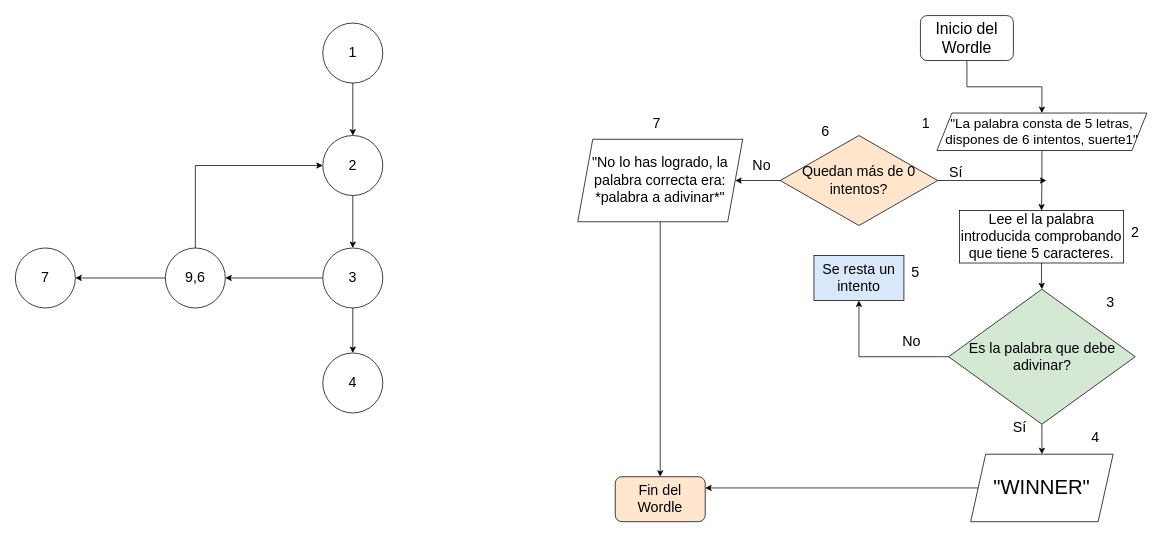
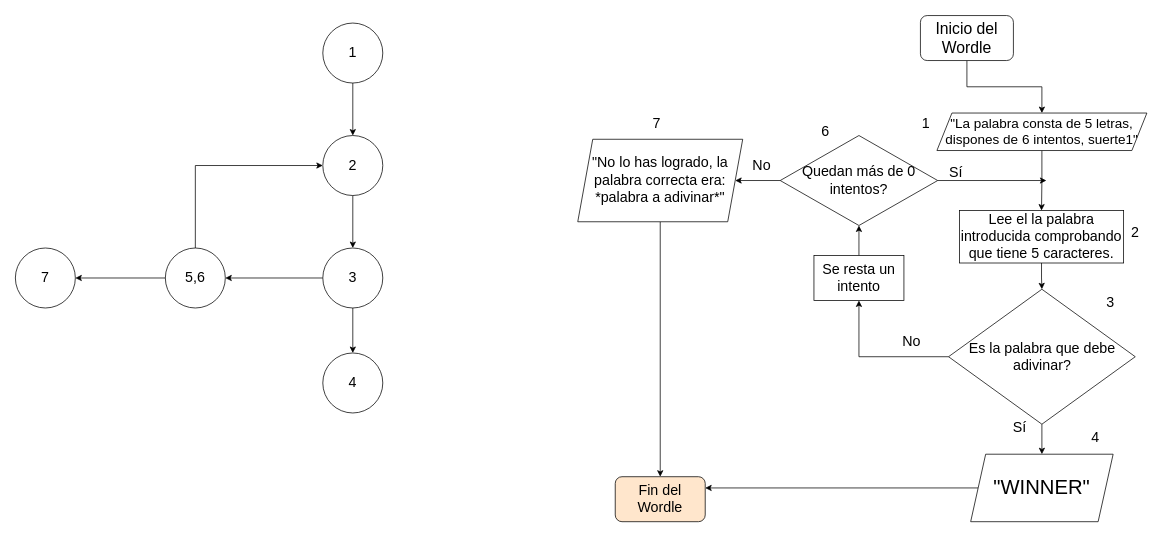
(859, 180) -> (859, 180)
none -> (859, 232)
(915, 273) -> none
(195, 278) -> (195, 278)
(859, 278) -> (859, 278)
(1042, 357) -> (1042, 357)
